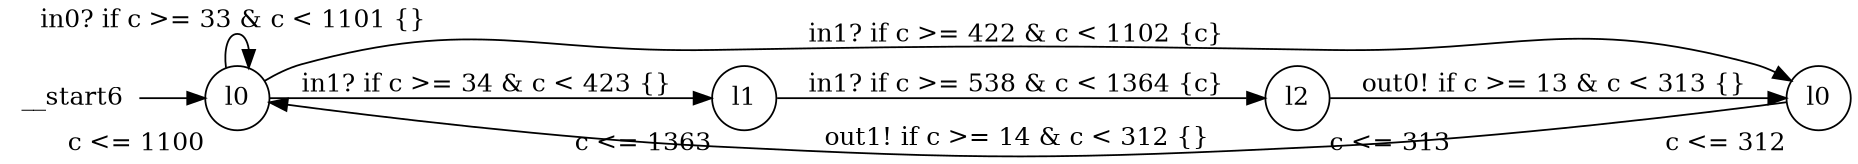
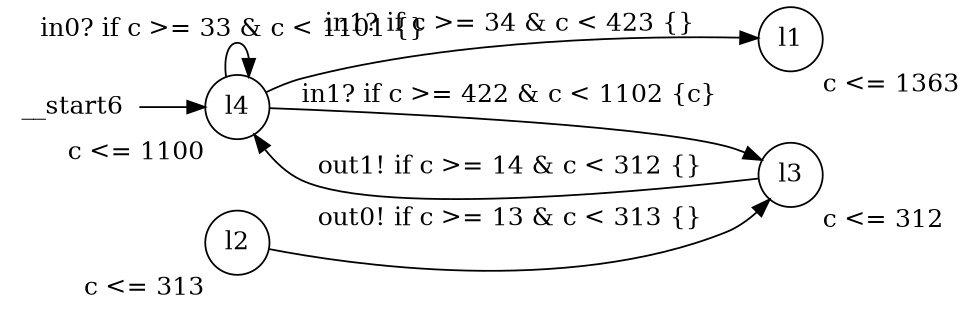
(237, 98) -> (237, 107)
(1012, 98) -> none
(1819, 98) -> (791, 175)
